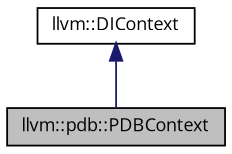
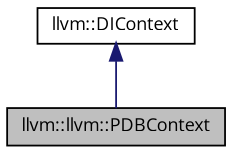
(116, 127) -> (116, 127)
